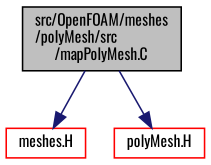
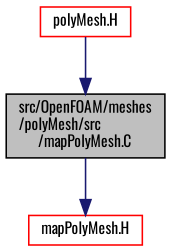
(132, 93) -> (86, 58)
(46, 143) -> (86, 230)
